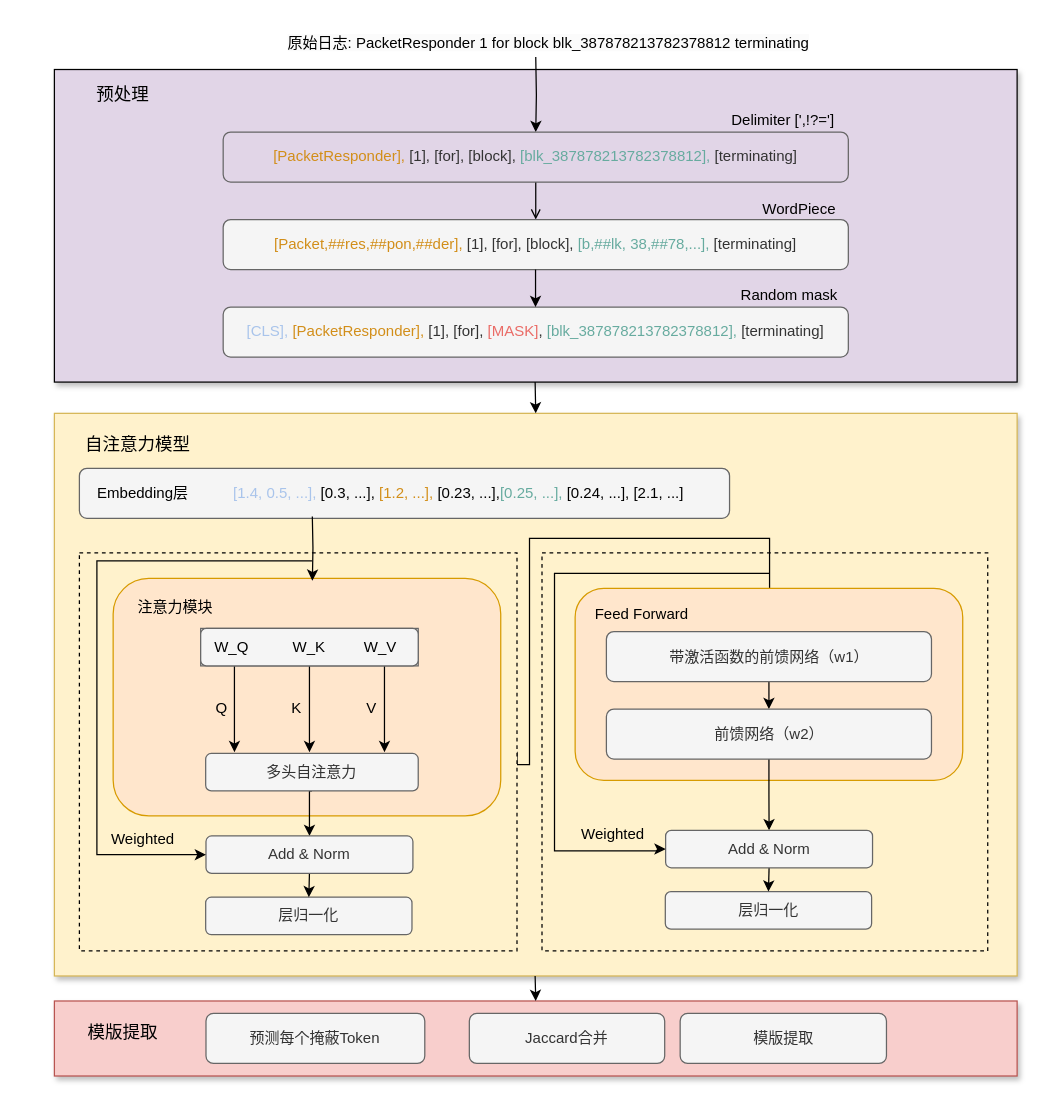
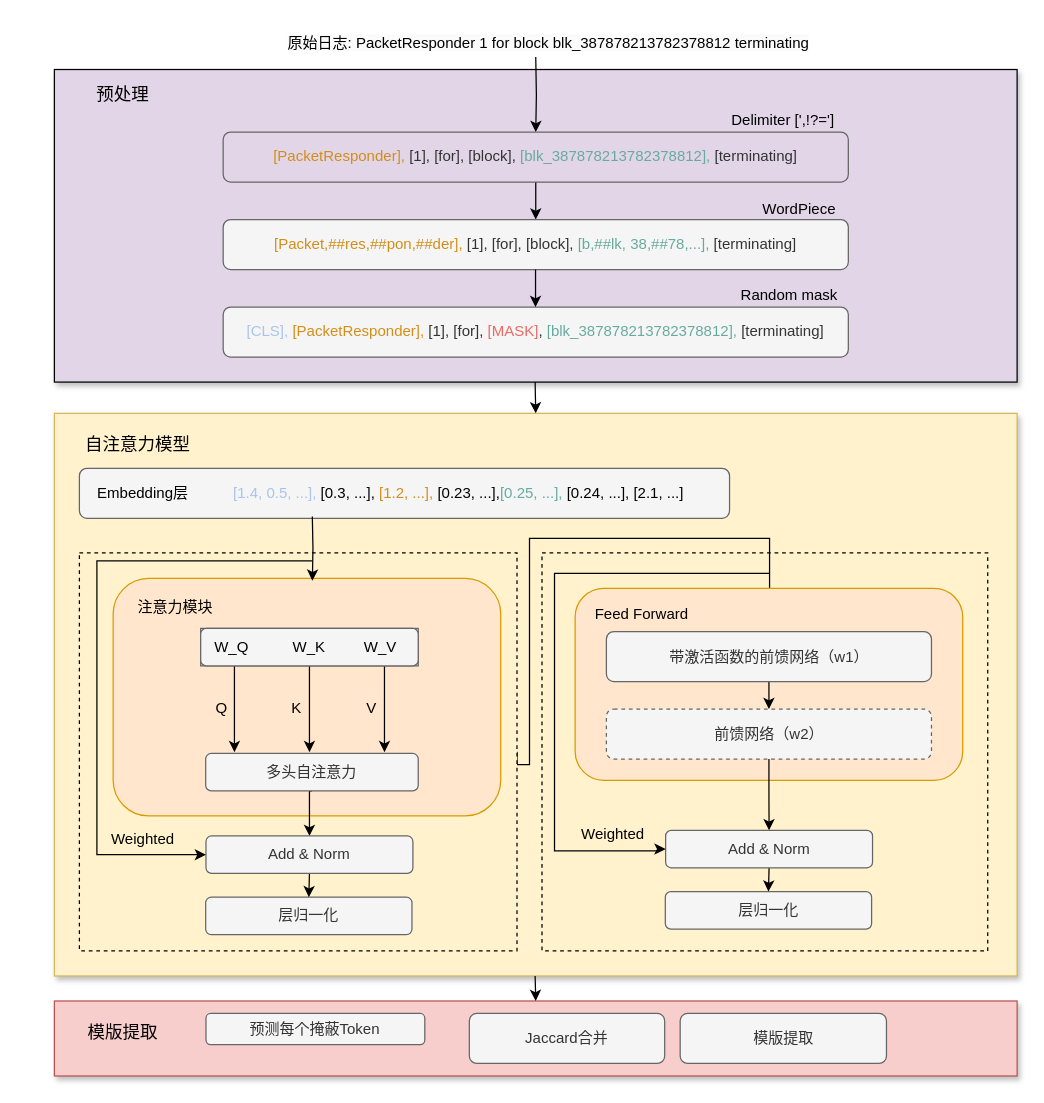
(536, 212) -> (536, 209)
(769, 734) -> (769, 734)
(315, 1038) -> (315, 1029)
